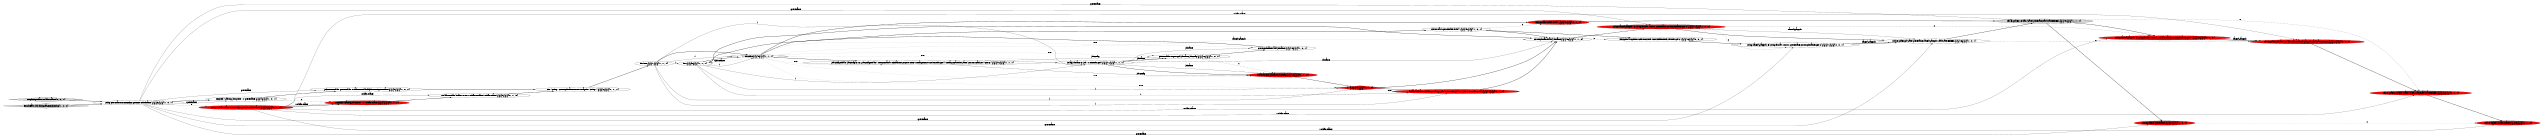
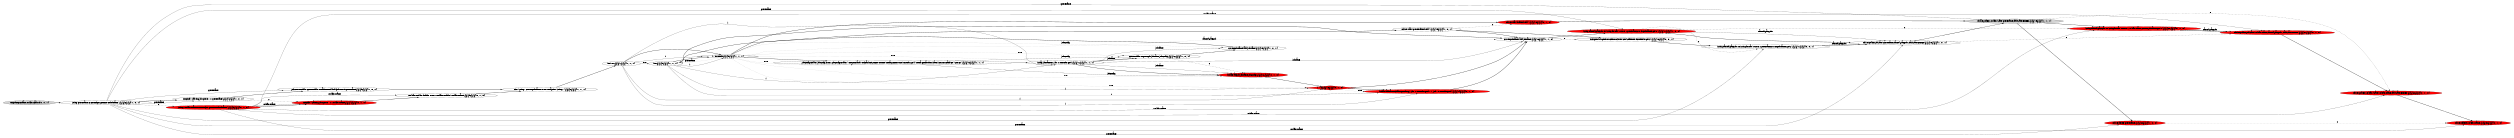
(1095, 43) -> (1066, 43)
(676, 63) -> (645, 63)
(46, 99) -> (30, 103)
(46, 106) -> none
